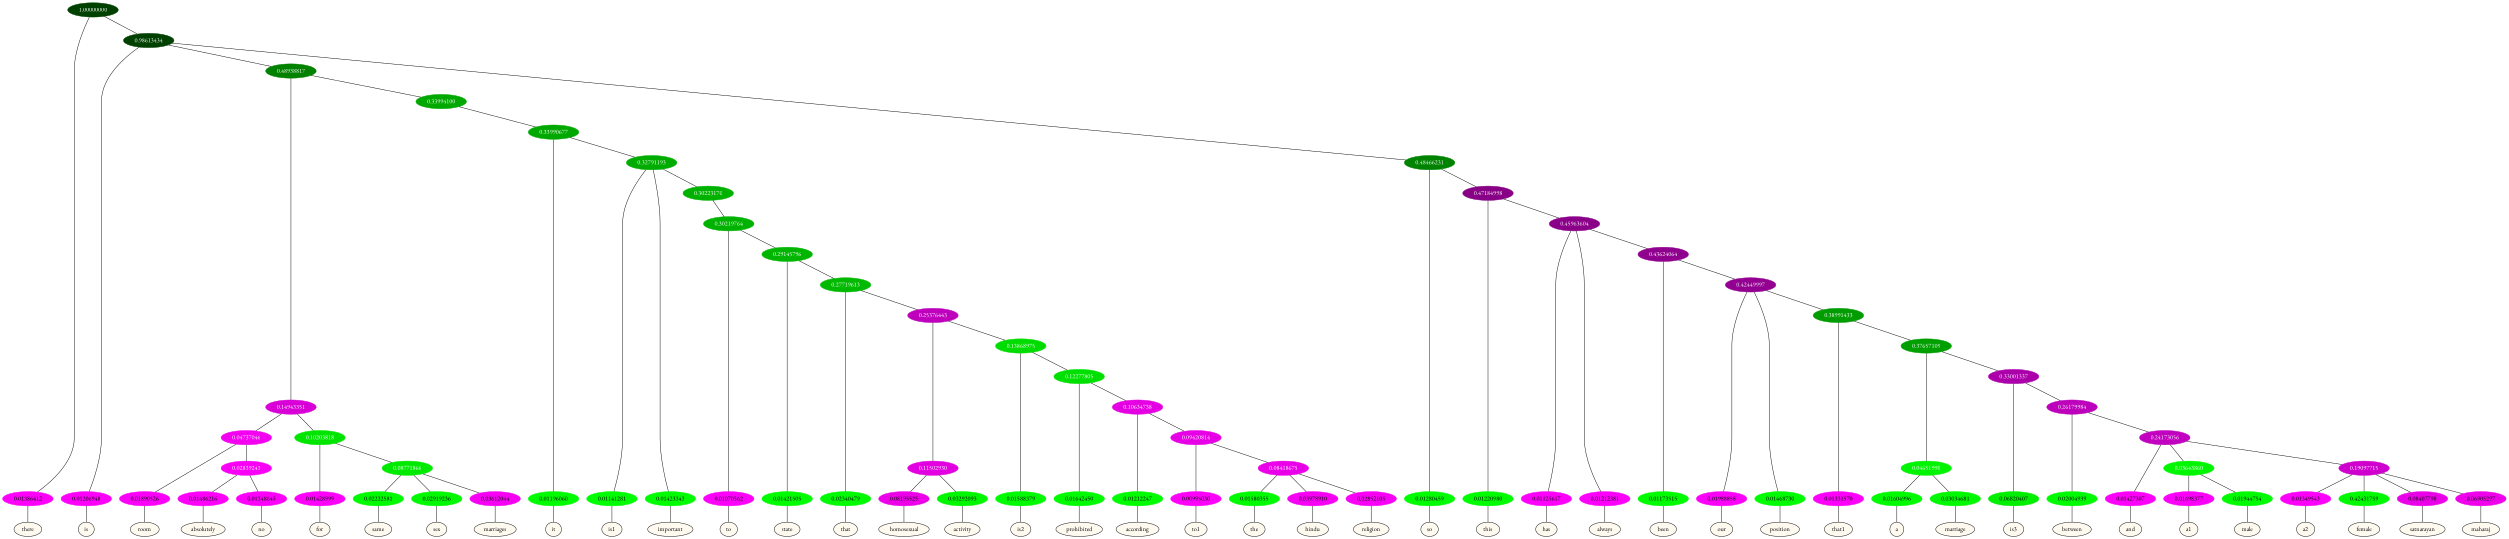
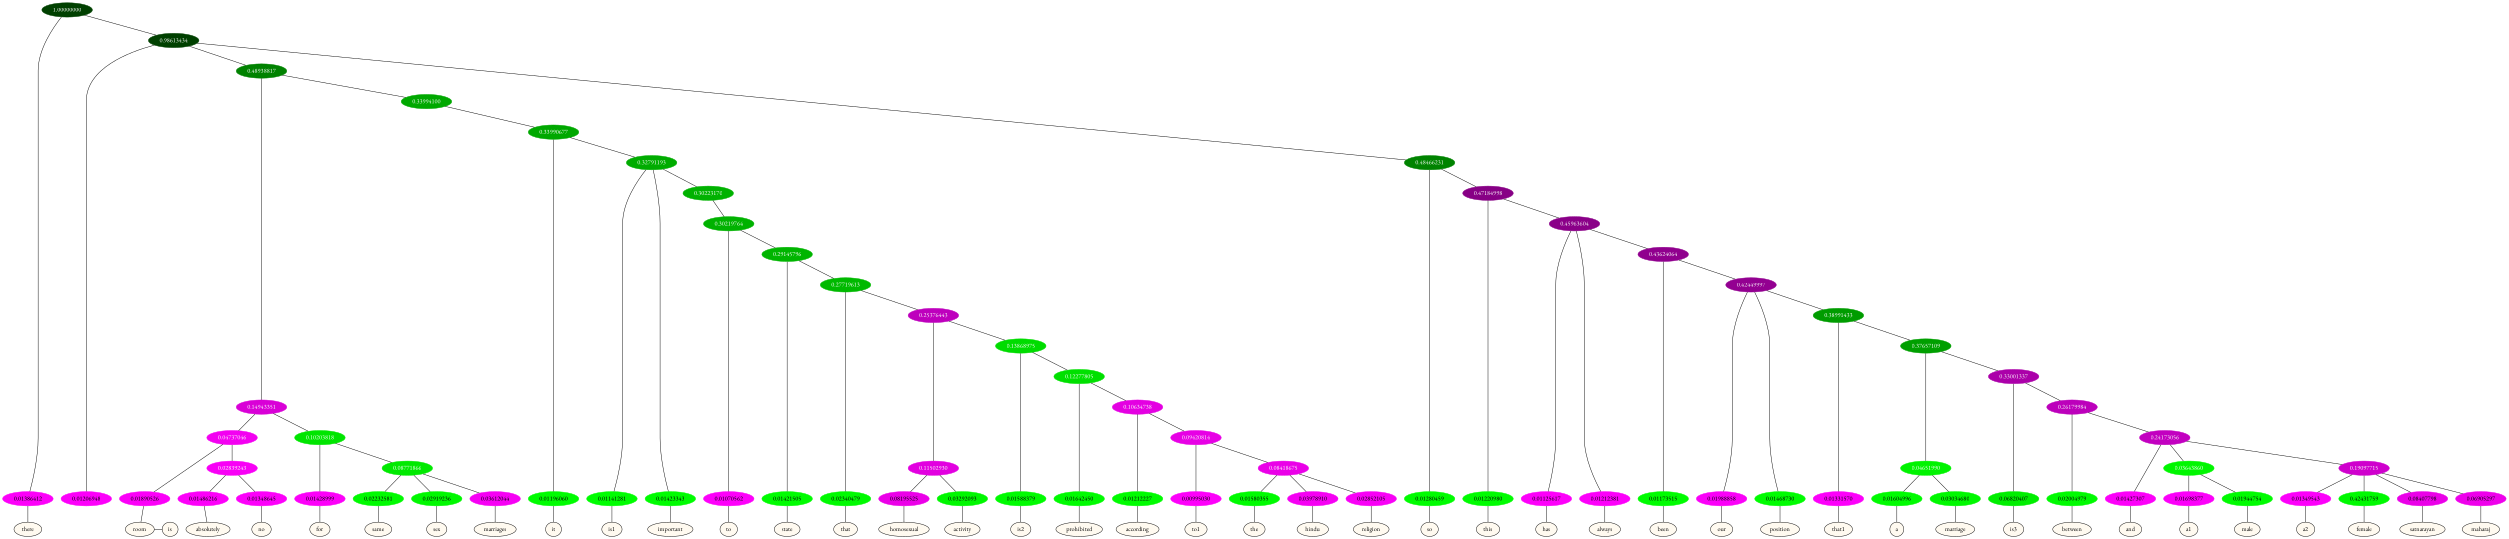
(1138, 499) -> (1138, 499)
(1955, 499) -> (1955, 499)
(2072, 499) -> (2072, 499)
(86, 514) -> (158, 529)
